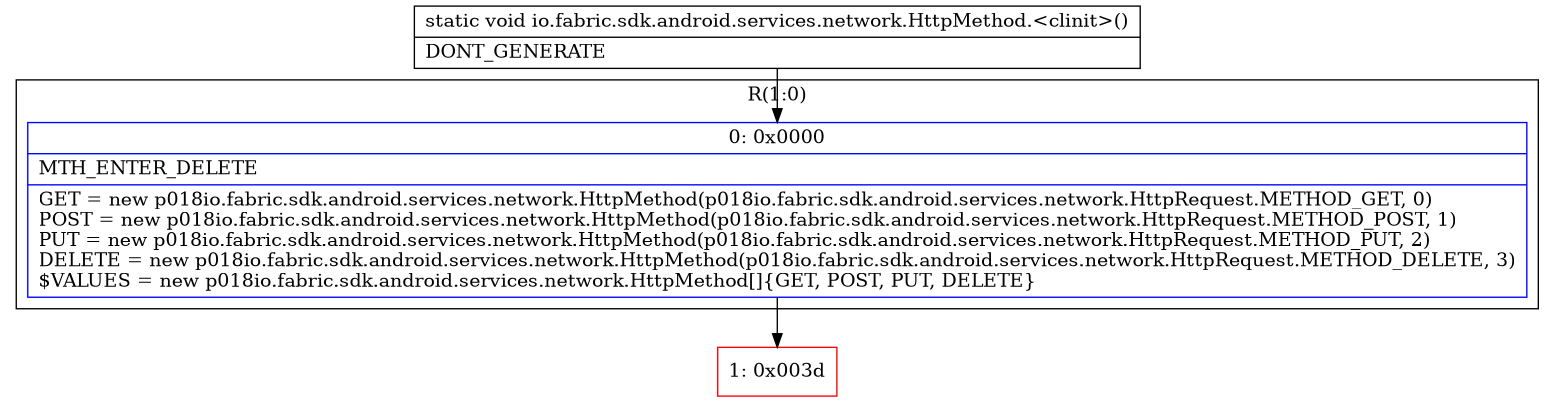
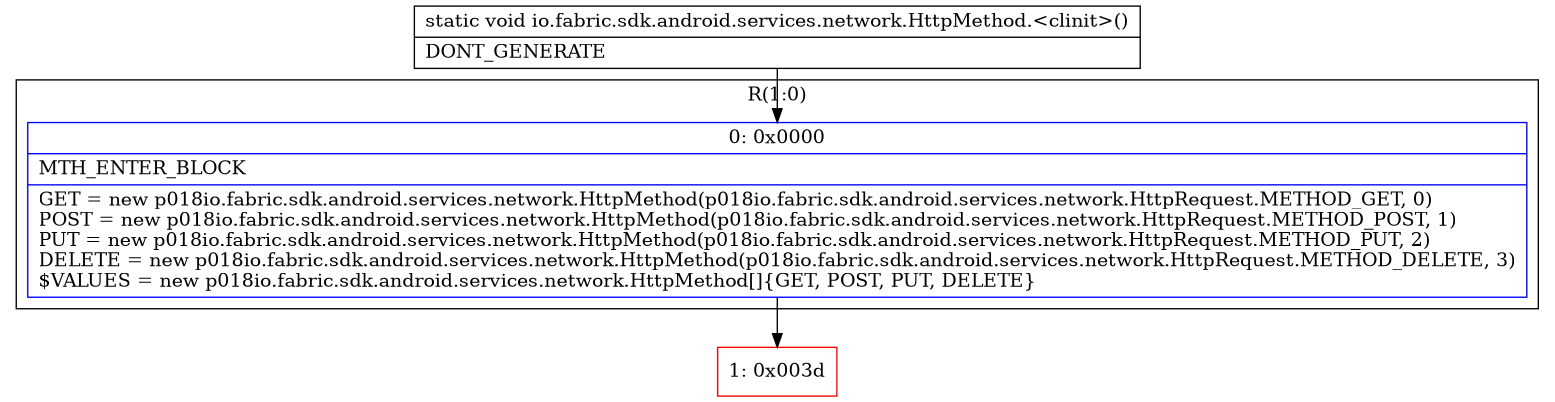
(149, 169) -> (143, 169)
